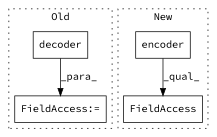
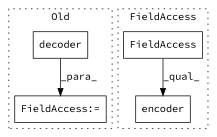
(163, 17) -> (163, 17)
(163, 73) -> (163, 73)
